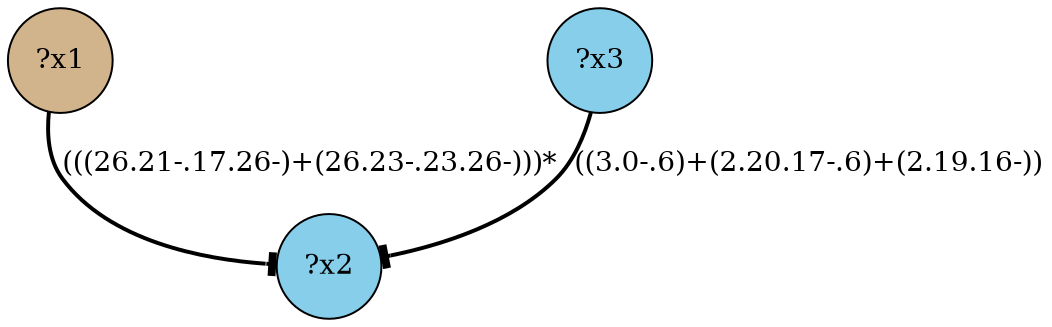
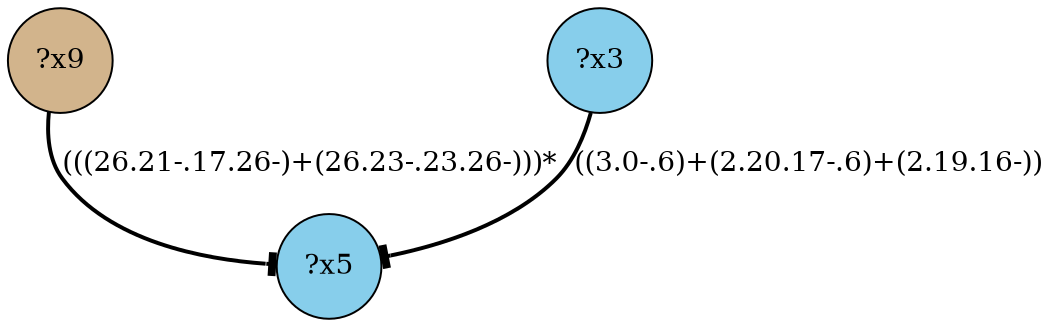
(60, 61) -> (60, 61)
(329, 266) -> (329, 266)
